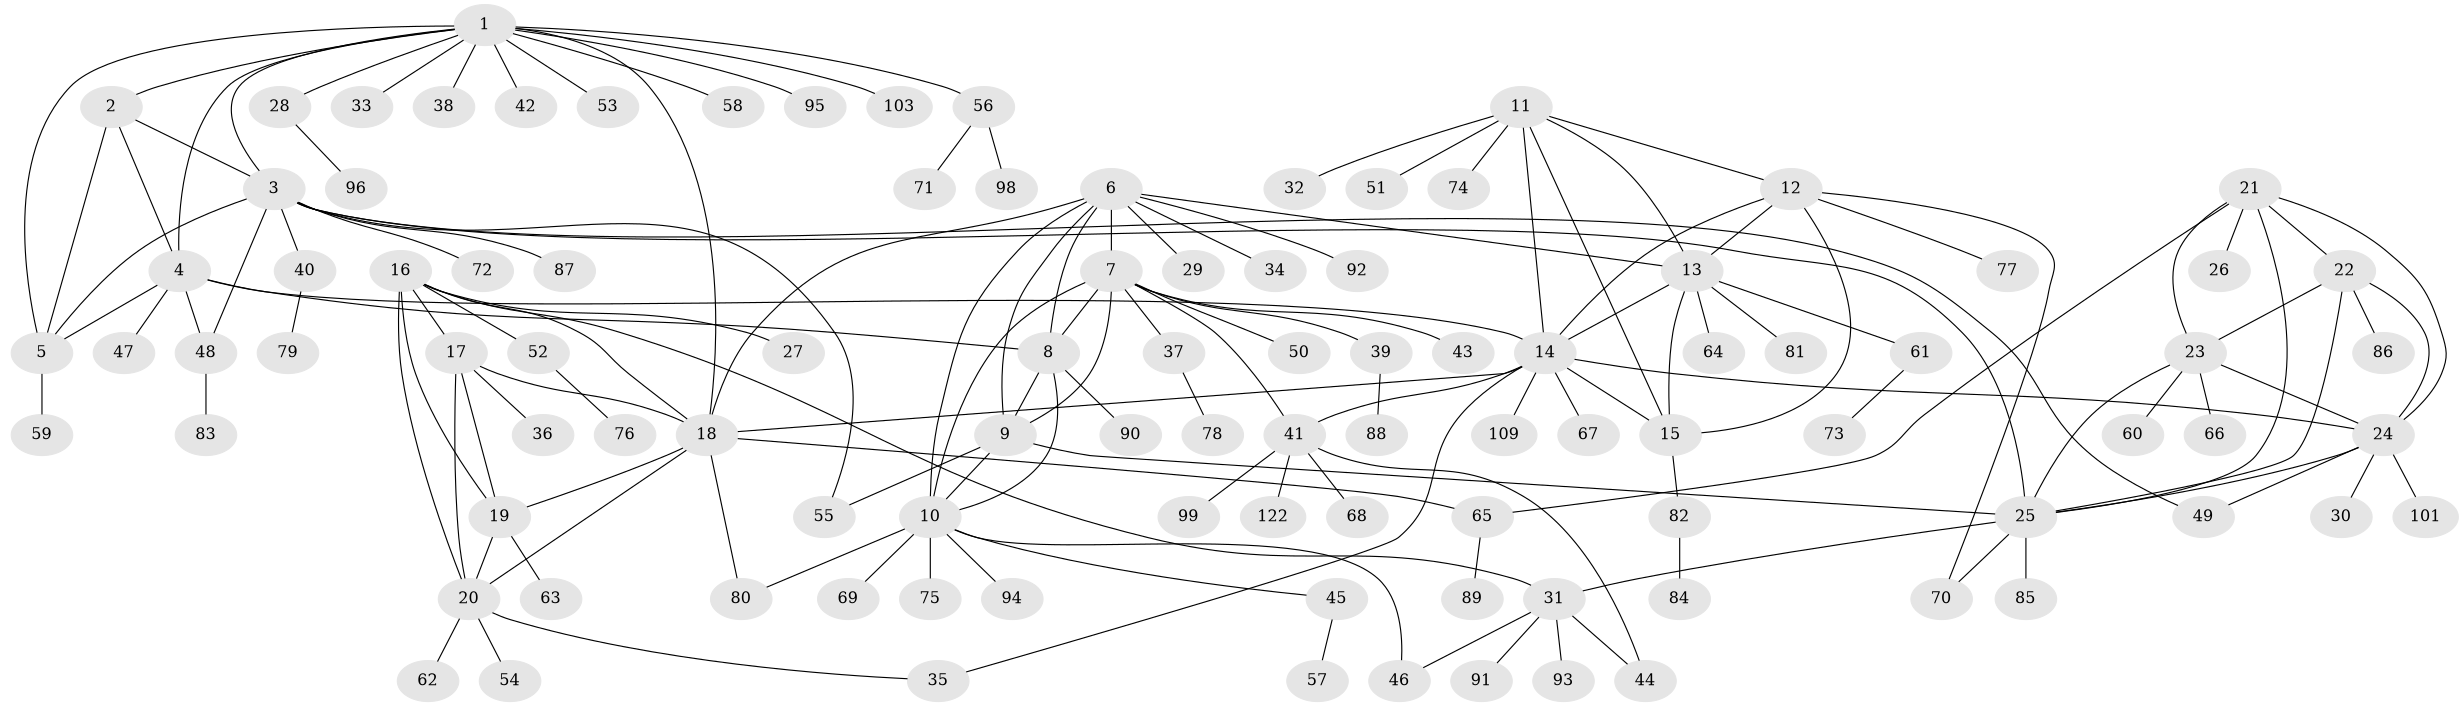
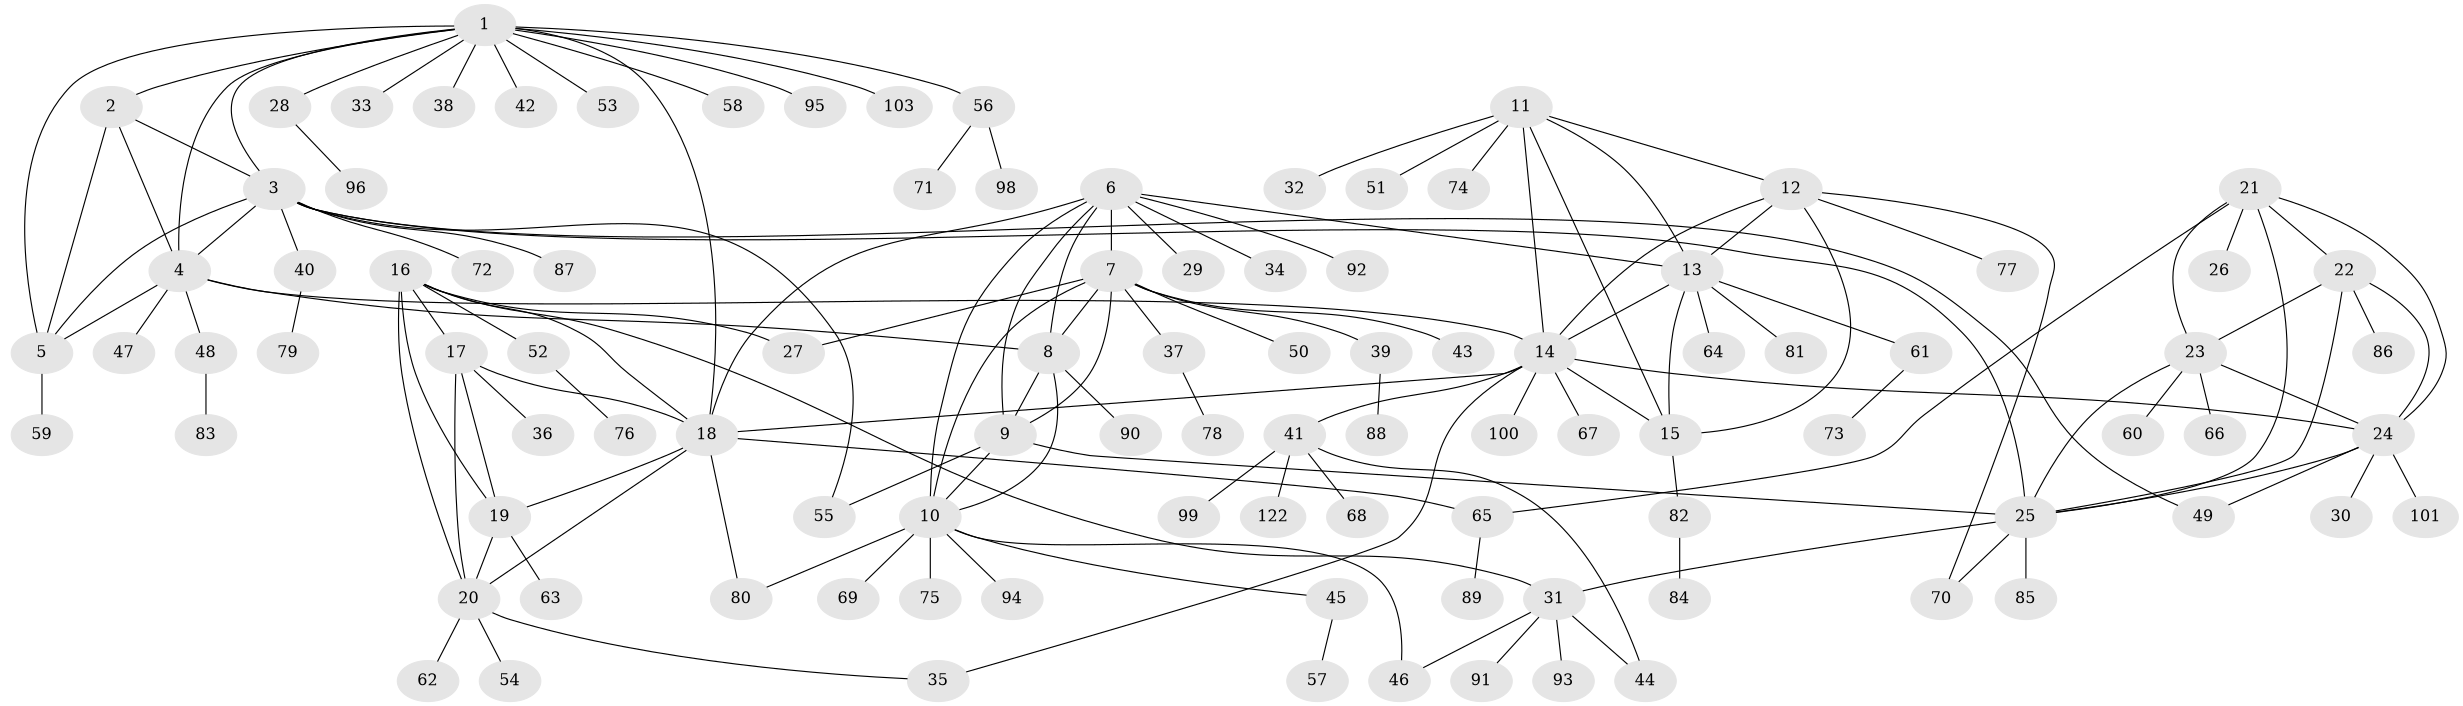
(240, 271) -> (227, 230)
(1220, 338) -> (953, 312)
(1504, 435) -> (1504, 435)
